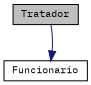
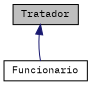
(52, 38) -> (39, 48)
